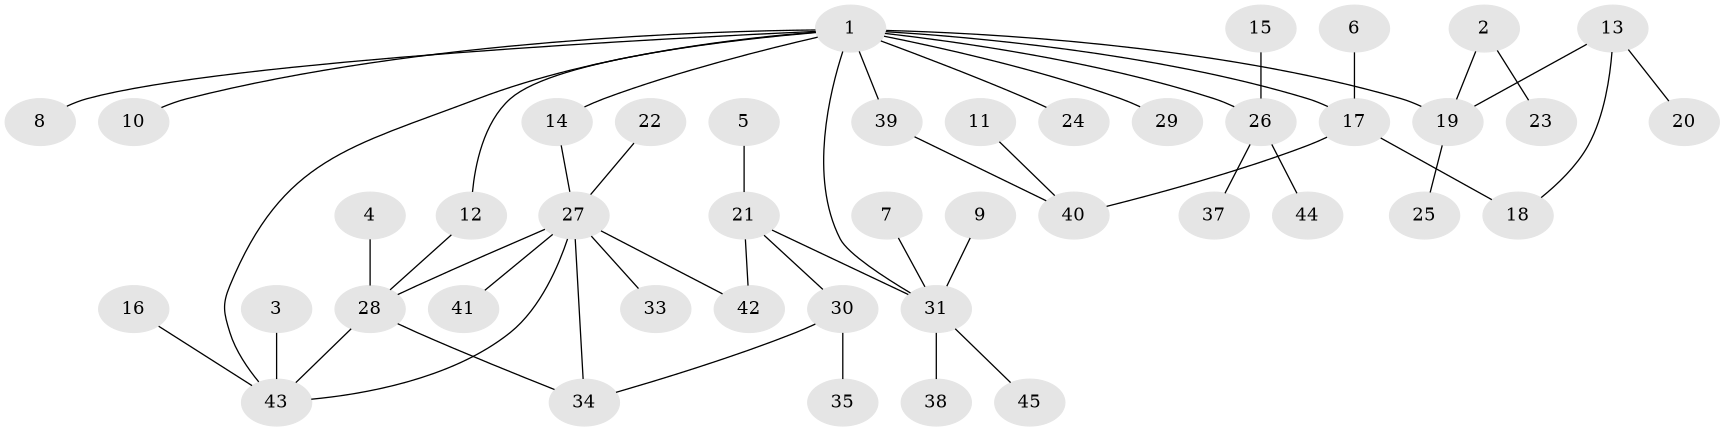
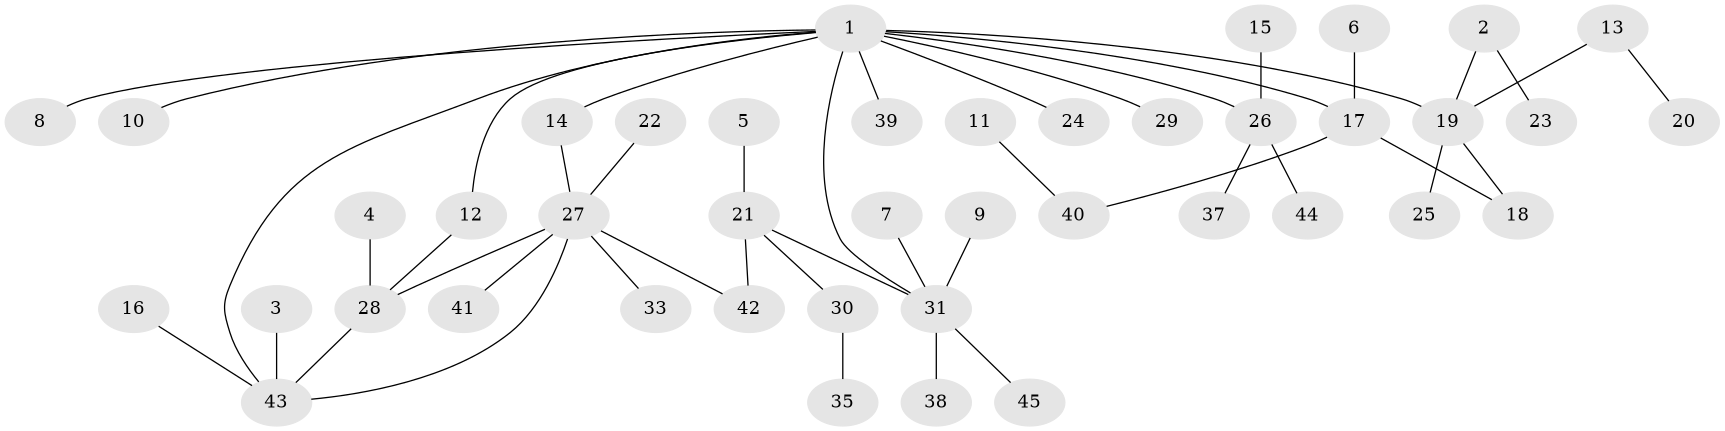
(1594, 134) -> (1483, 169)
(980, 169) -> none
(584, 403) -> none
